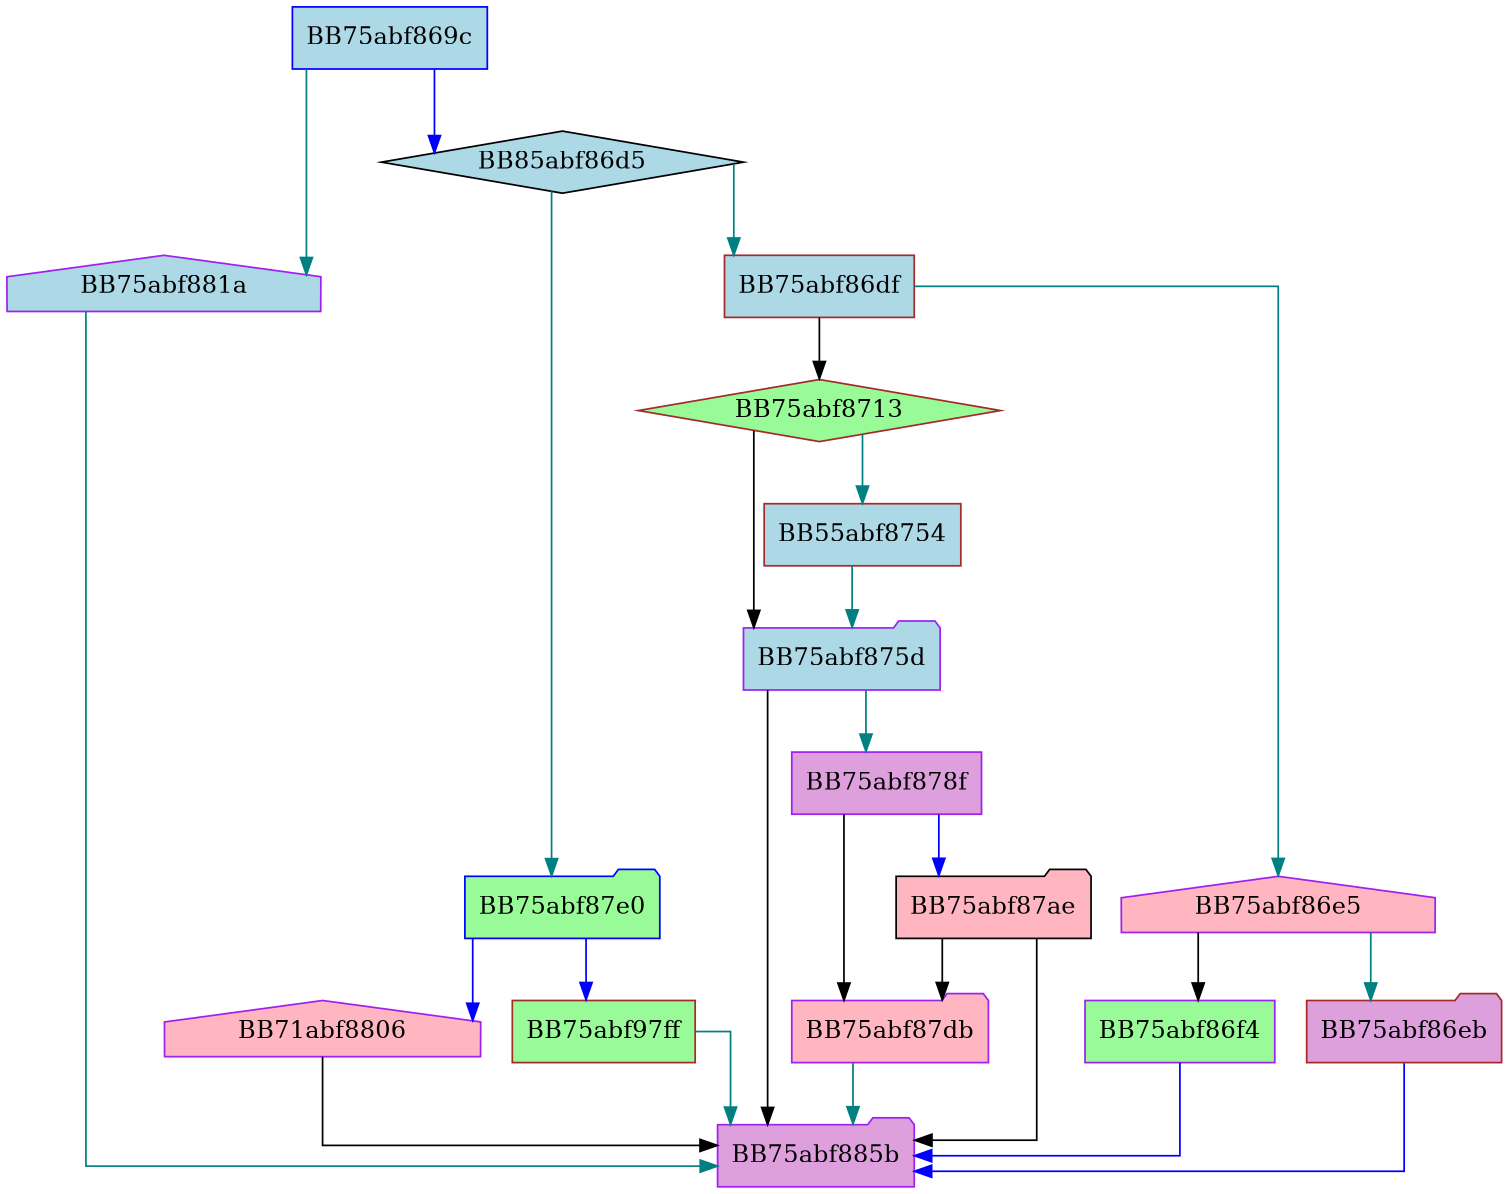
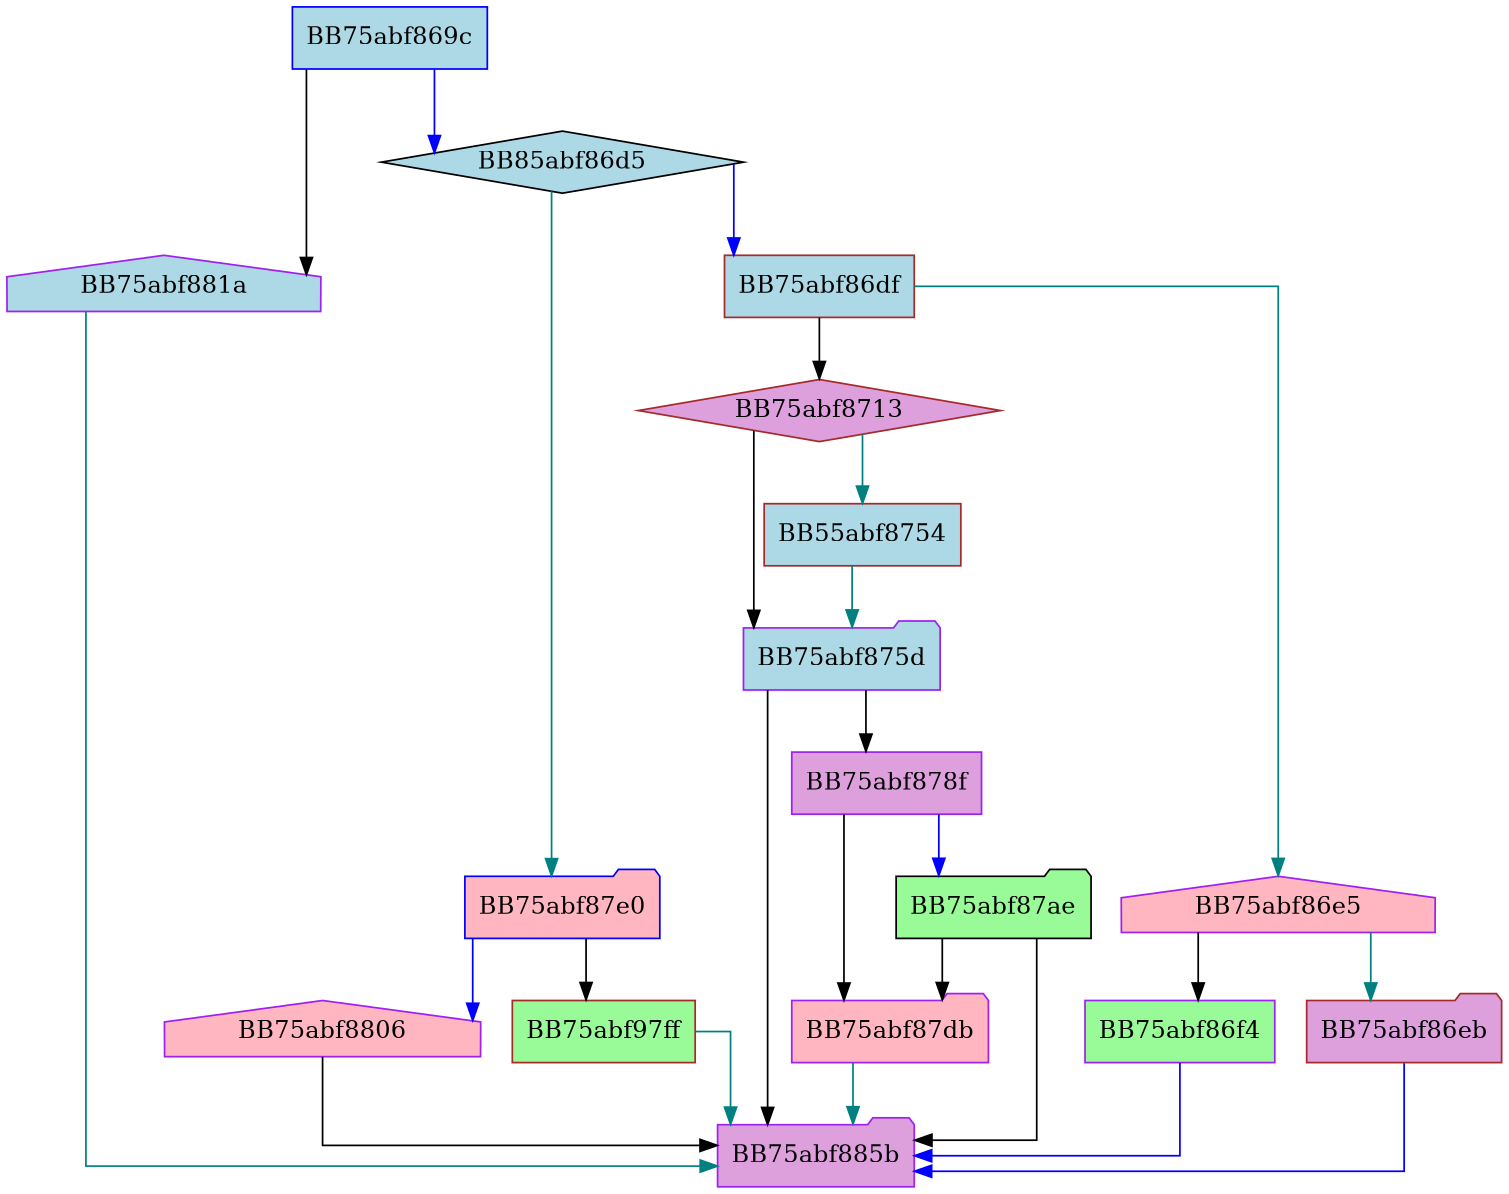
(306, 163) -> (306, 163)
(734, 201) -> (734, 201)
(819, 411) -> (819, 411)
(866, 712) -> (866, 712)
(562, 907) -> (562, 907)
(994, 907) -> (994, 907)
(586, 961) -> (586, 961)
(323, 1032) -> (323, 1032)
